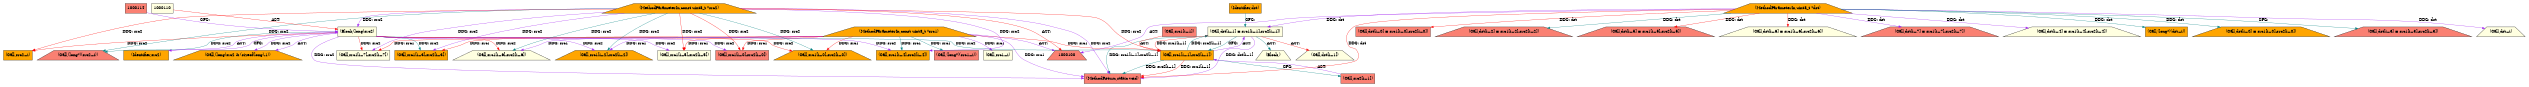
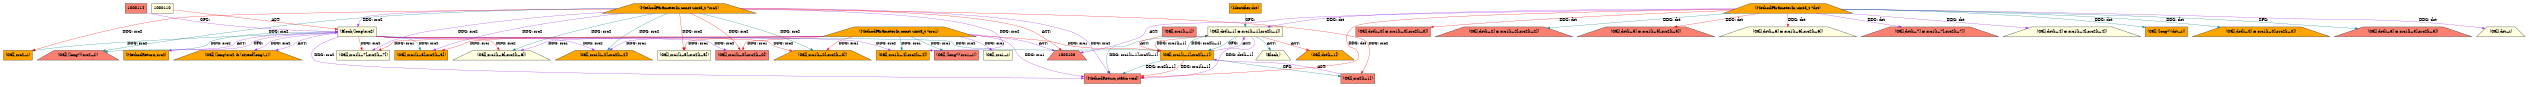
(955, 12) -> (1072, 16)
(201, 38) -> (201, 38)
(522, 38) -> none
(146, 55) -> (146, 55)
(1325, 55) -> (1325, 55)
